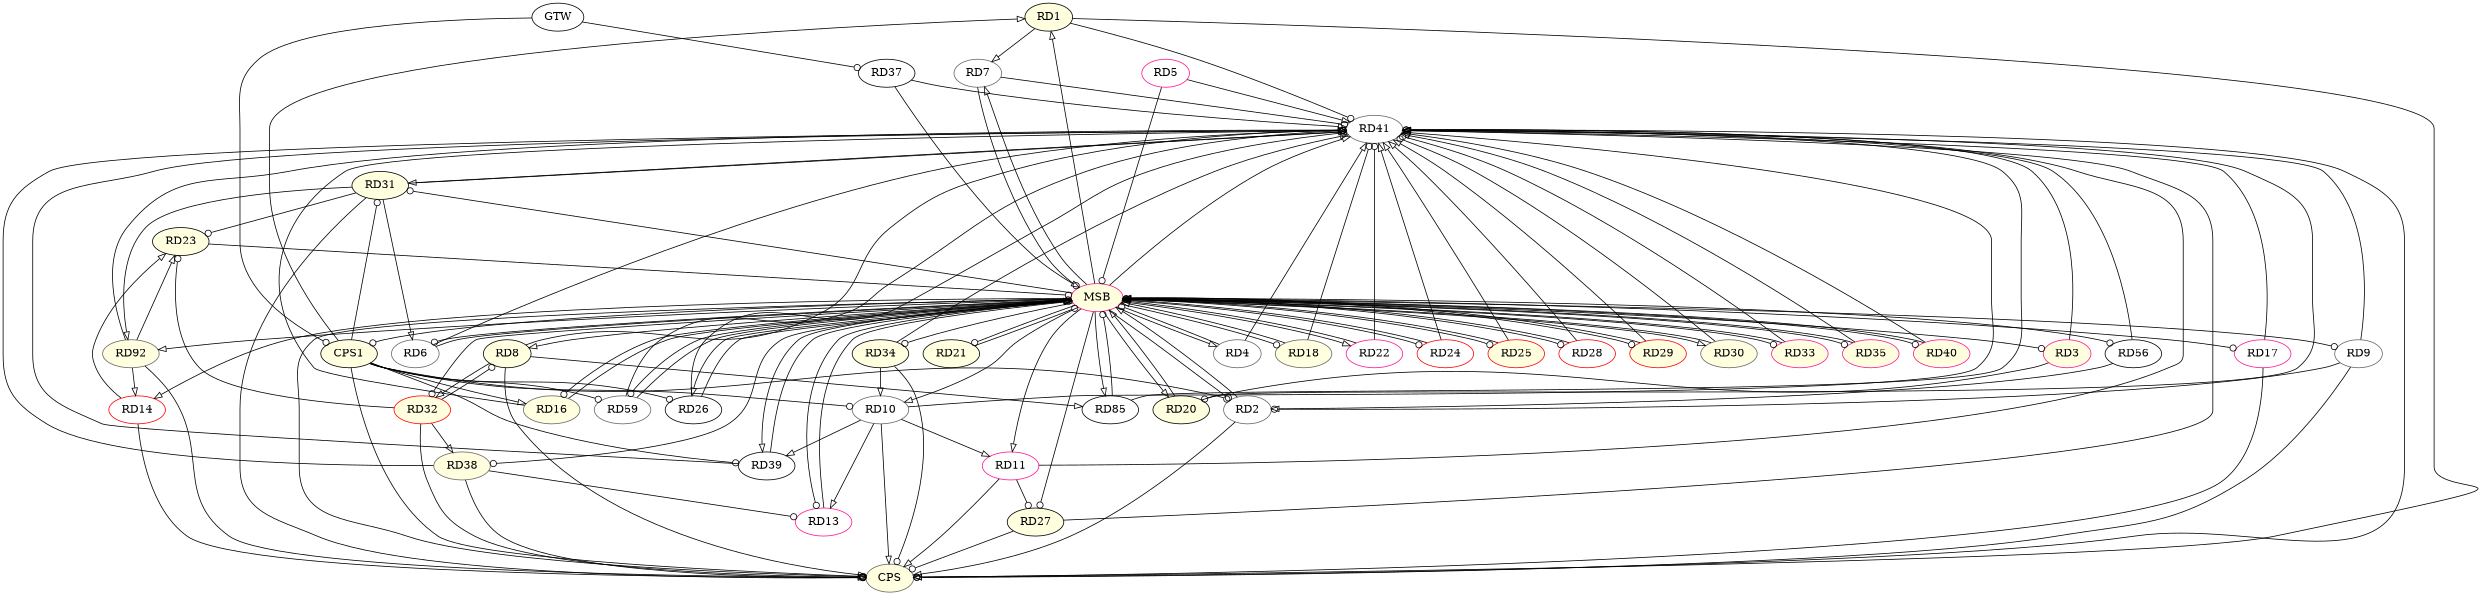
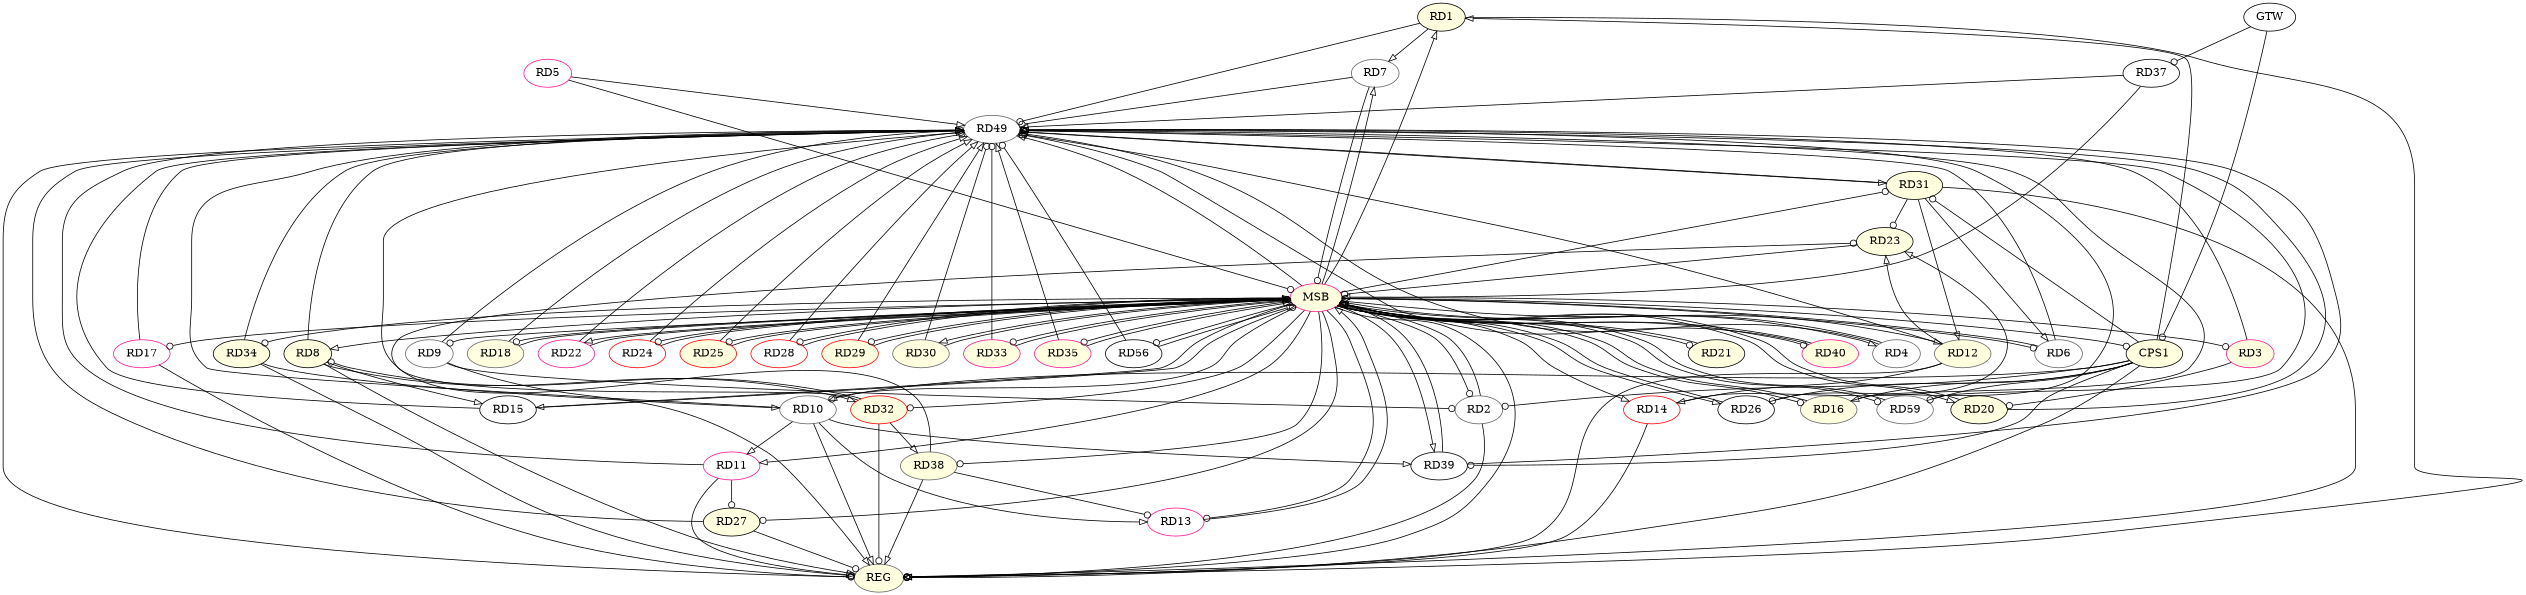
(1374, 129) -> (992, 129)
(131, 354) -> (1963, 354)
(1697, 400) -> (1222, 327)
(1110, 410) -> (508, 410)
(890, 578) -> (879, 578)
